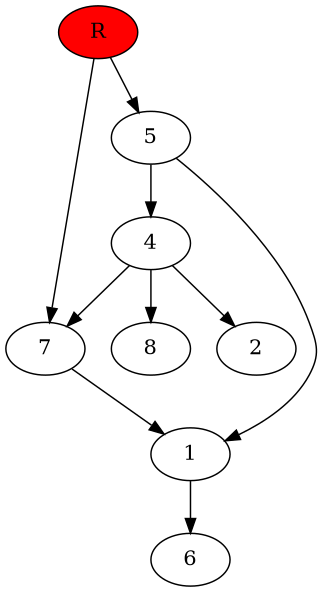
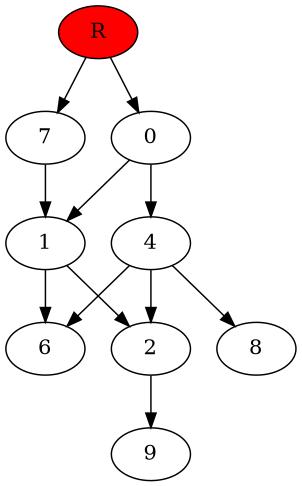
(151, 138) -> (151, 138)
none -> (91, 289)
(104, 291) -> (105, 289)
none -> (151, 454)
